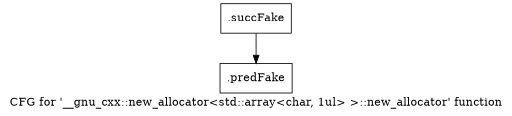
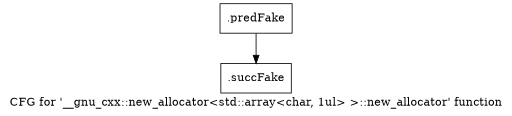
(256, 44) -> (256, 44)
